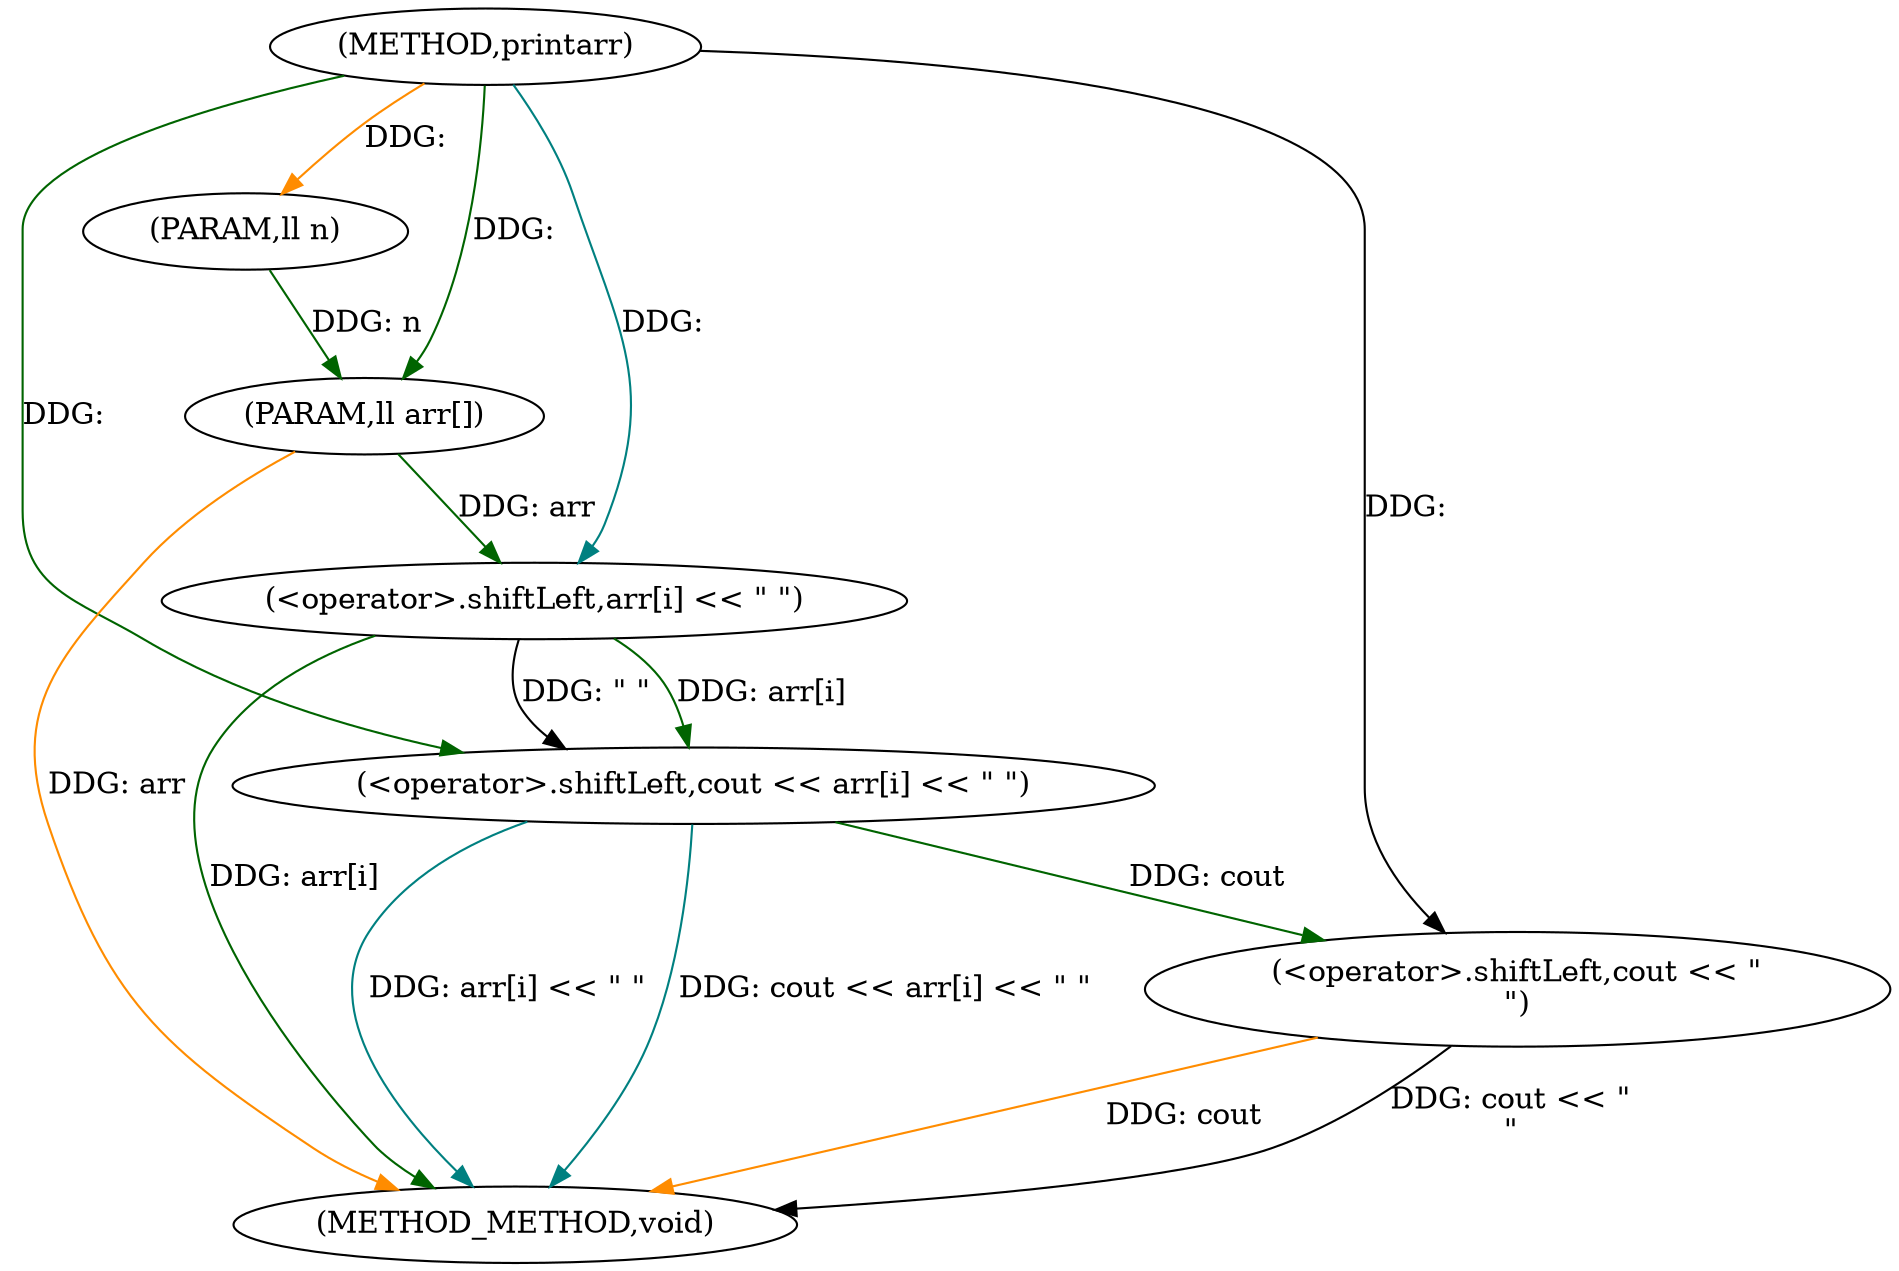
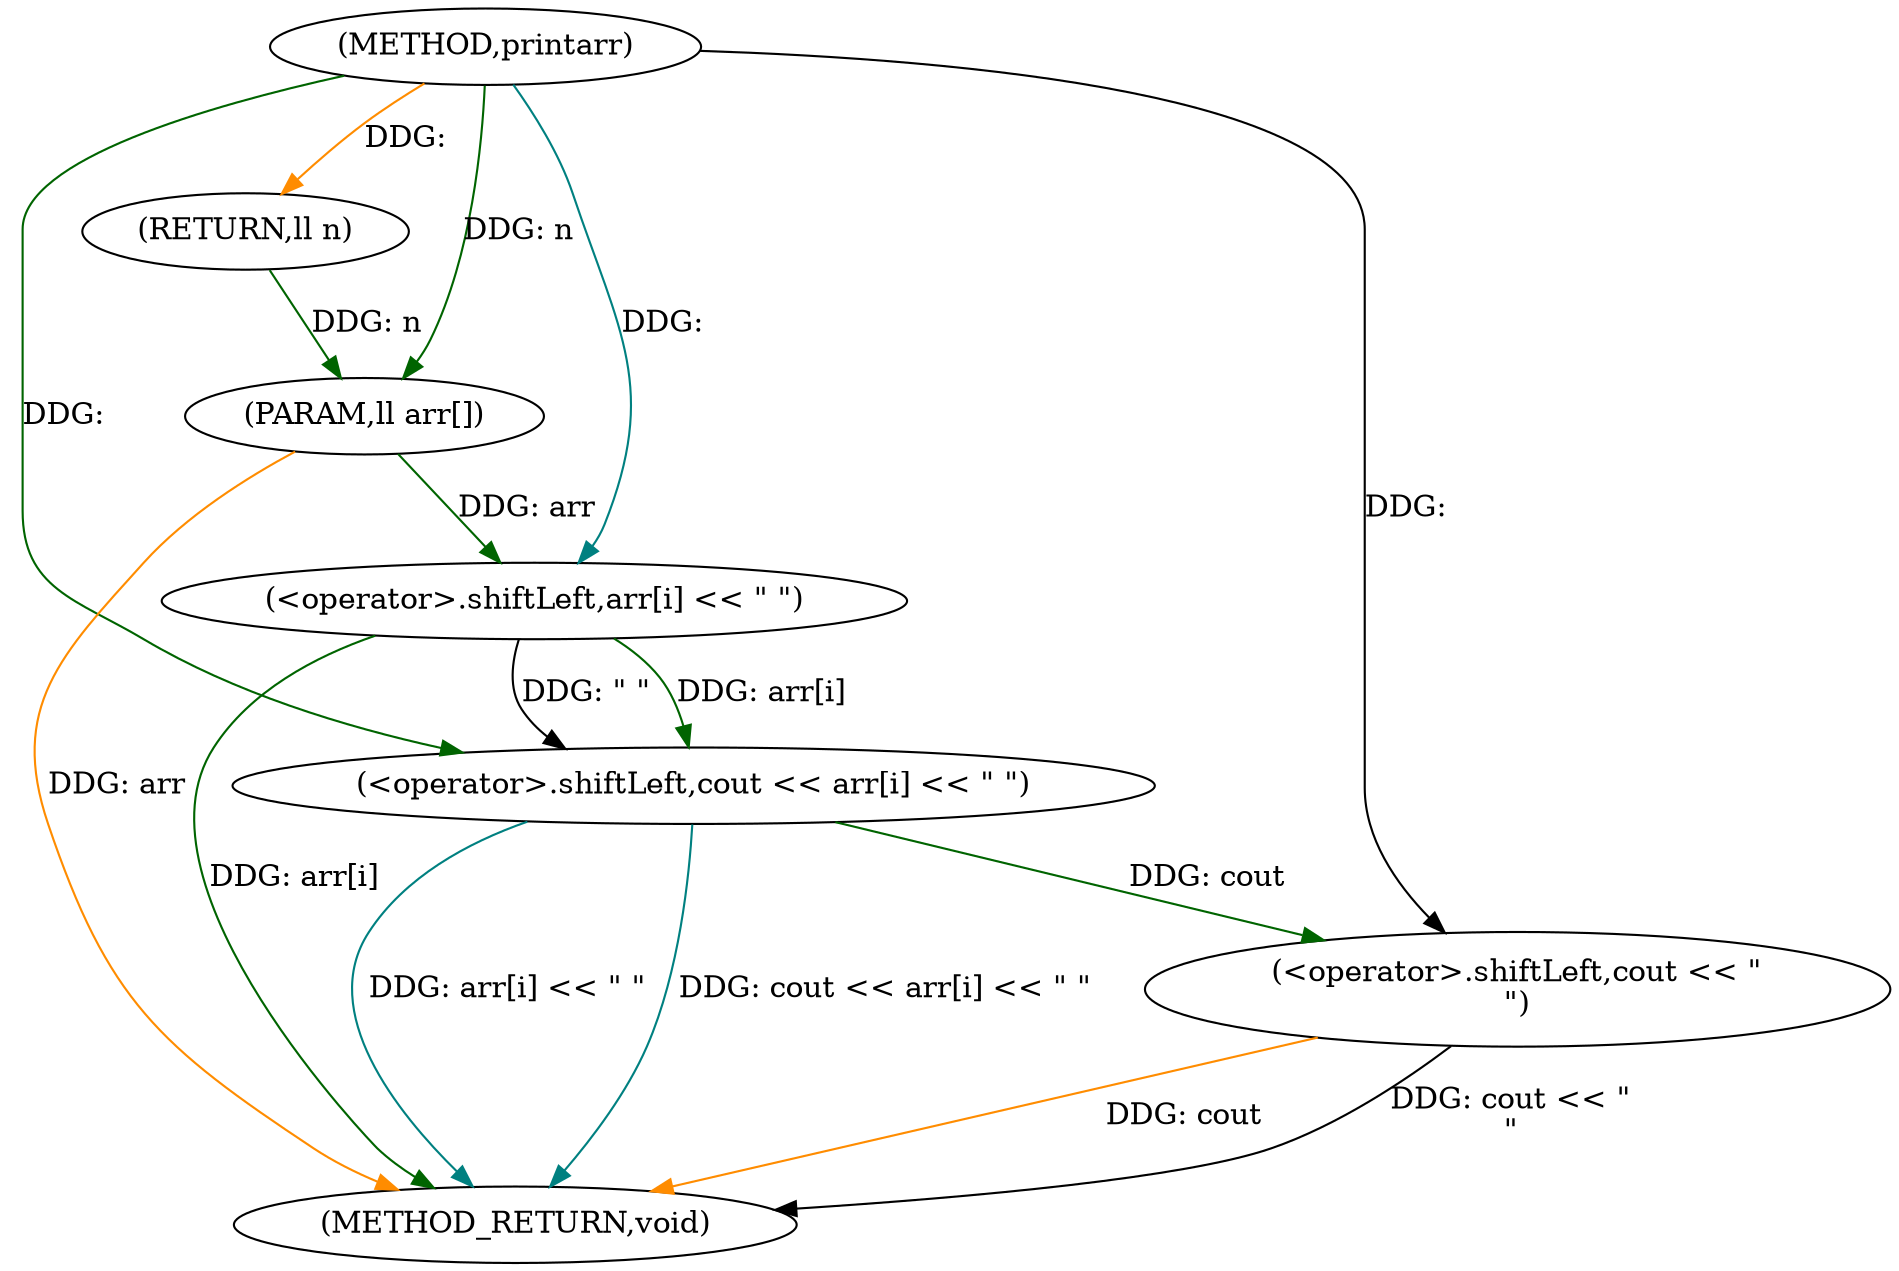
(246, 231) -> (246, 231)
(518, 231) -> (518, 231)
(515, 1225) -> (515, 1225)
